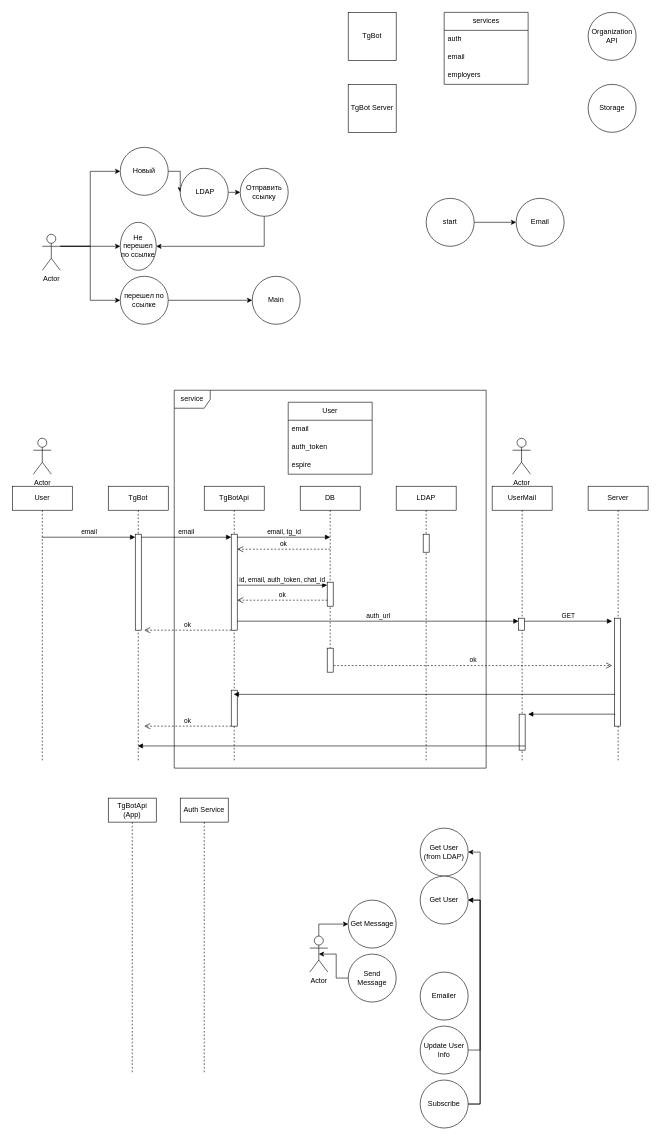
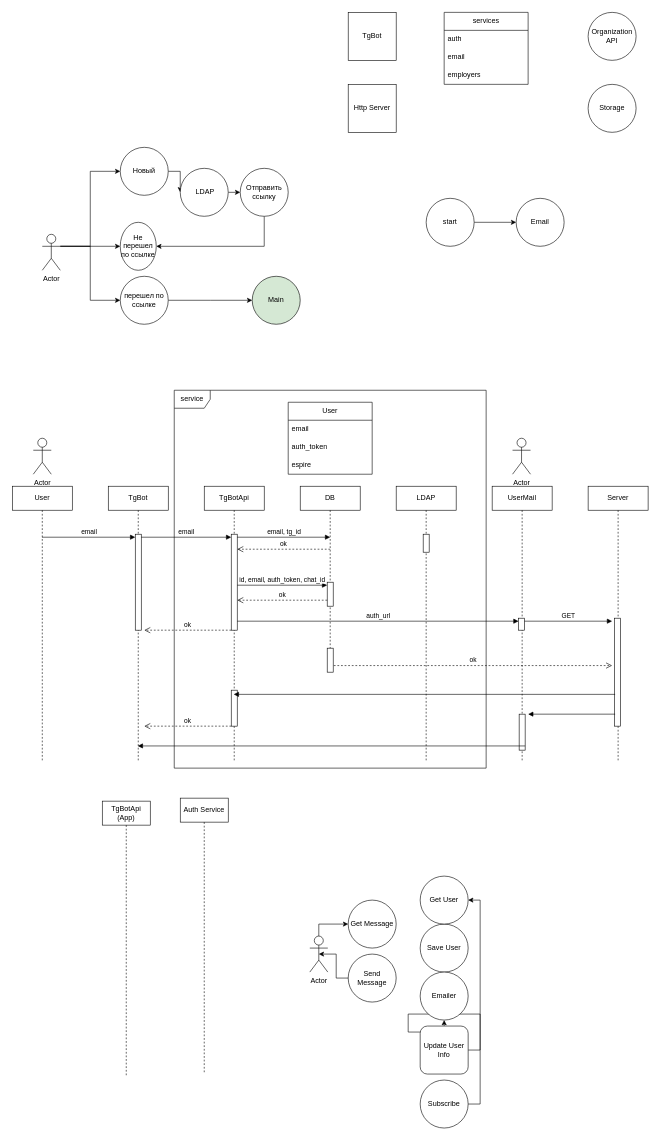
(372, 108) -> (372, 108)
(276, 300) -> (276, 300)
(444, 852) -> none
(473, 852) -> none
(132, 936) -> (126, 939)
none -> (444, 948)
(444, 1050) -> (444, 1050)
(470, 1050) -> (408, 1031)
